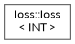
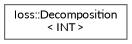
(38, 22) -> (66, 22)
